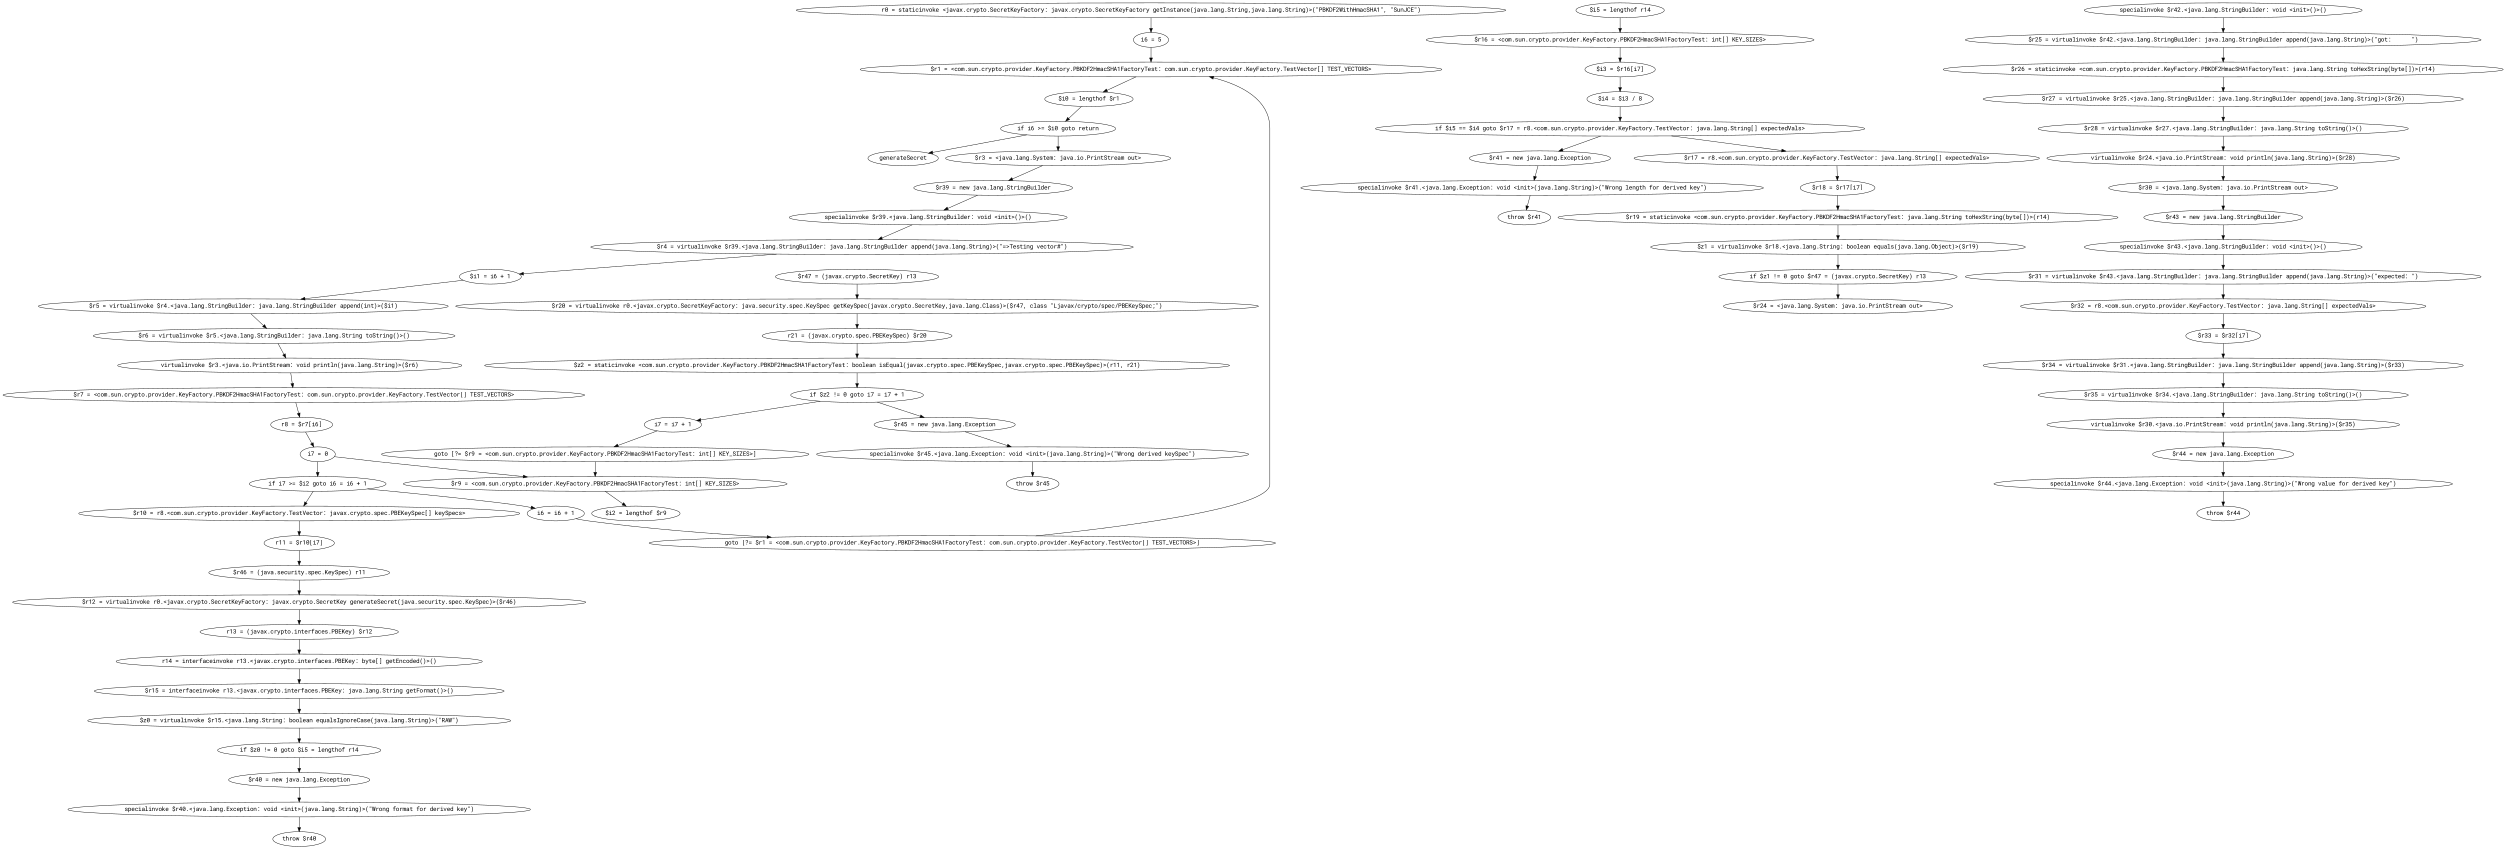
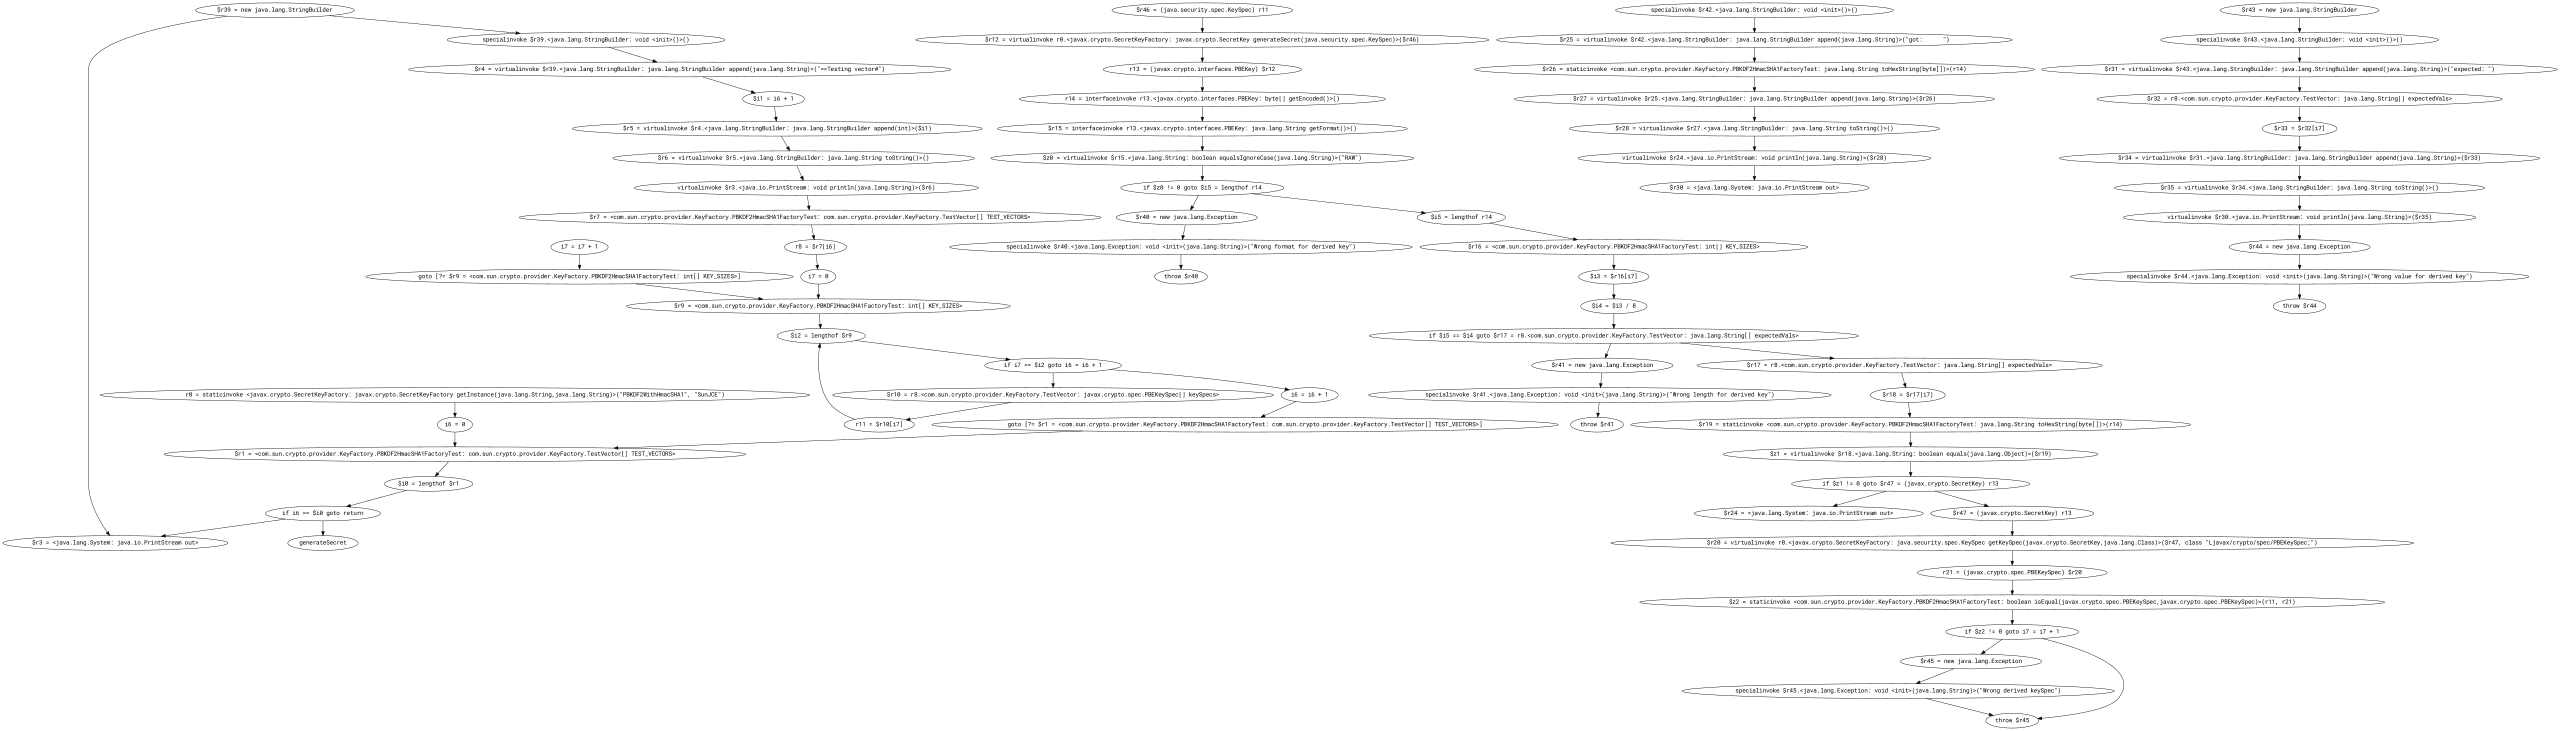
(1151, 40) -> (455, 425)
(1027, 172) -> (89, 226)
(2223, 201) -> none
none -> (1337, 203)
(761, 411) -> (2123, 683)
(318, 467) -> (931, 350)
none -> (1960, 498)
(299, 556) -> (823, 391)
